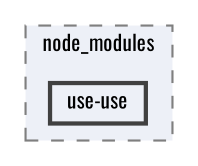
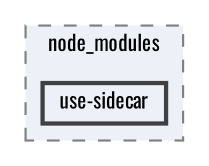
(98, 103) -> (104, 103)
